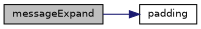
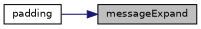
(116, 14) -> (74, 14)
